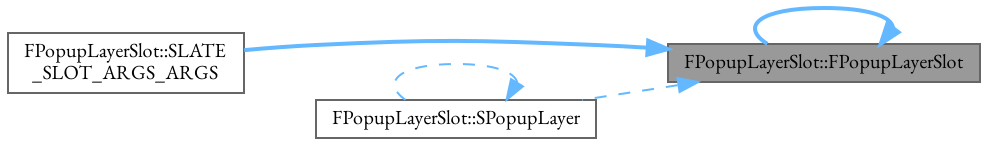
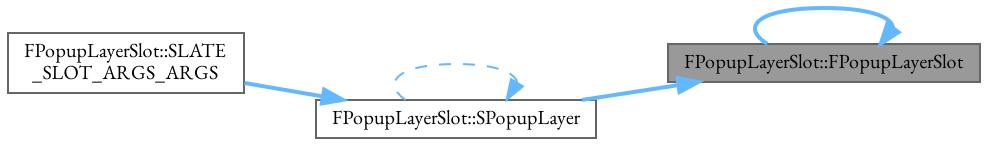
(446, 41) -> (283, 90)
(630, 93) -> (630, 93)
